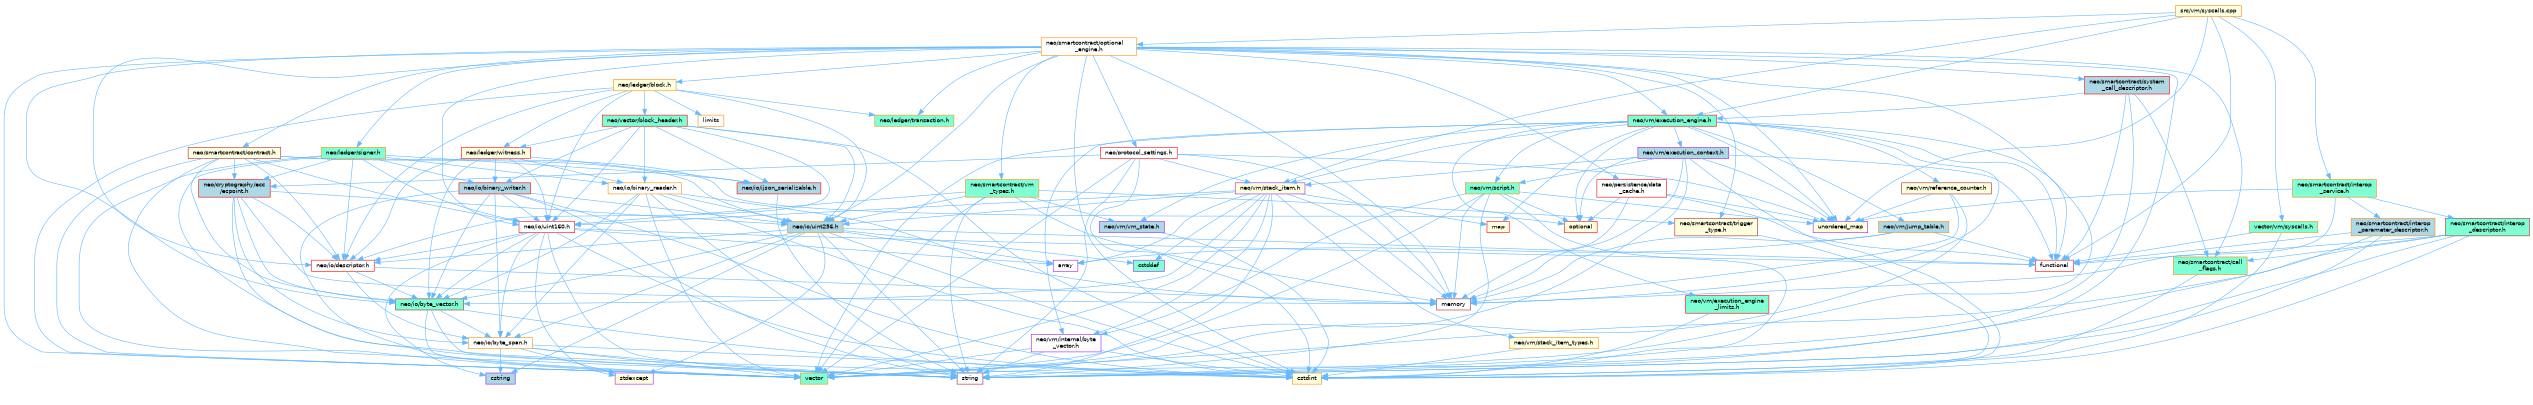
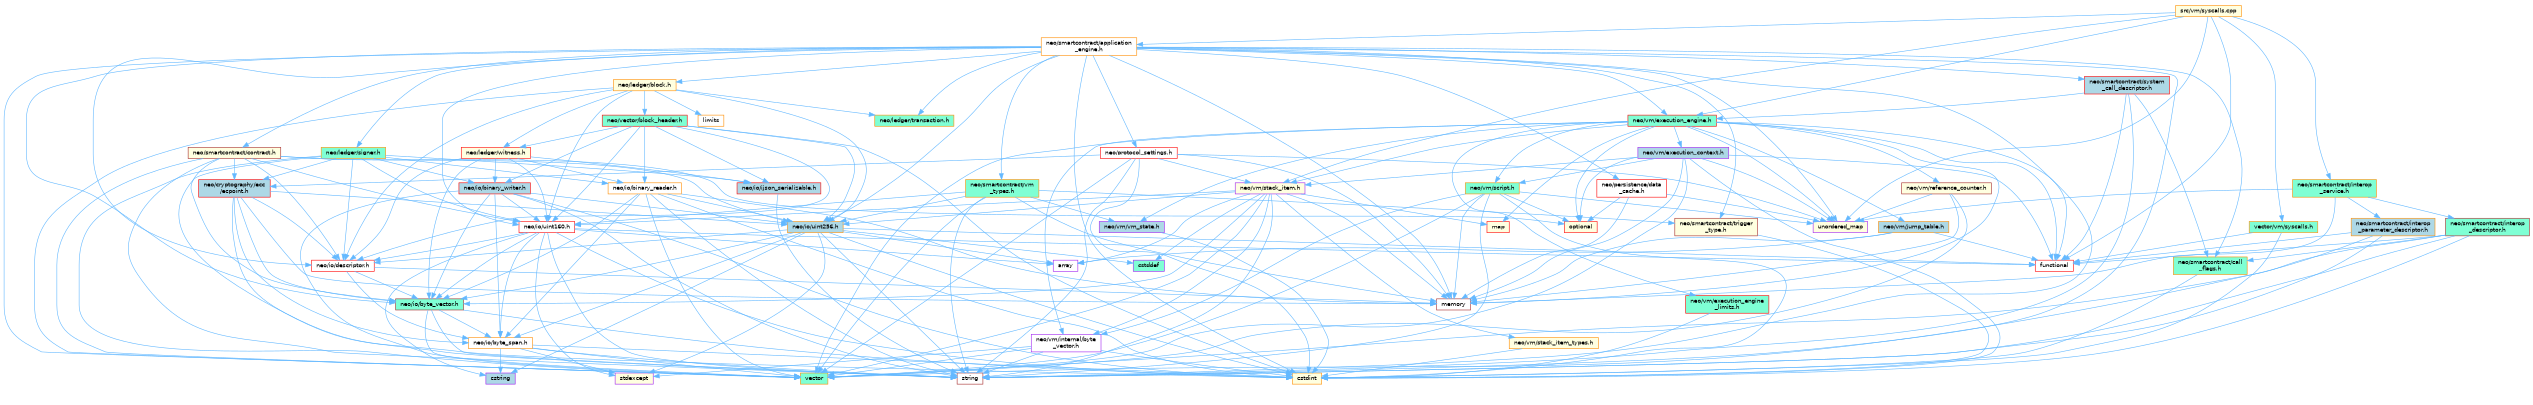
(1089, 47) -> (1089, 47)
(1845, 243) -> none
none -> (845, 361)
